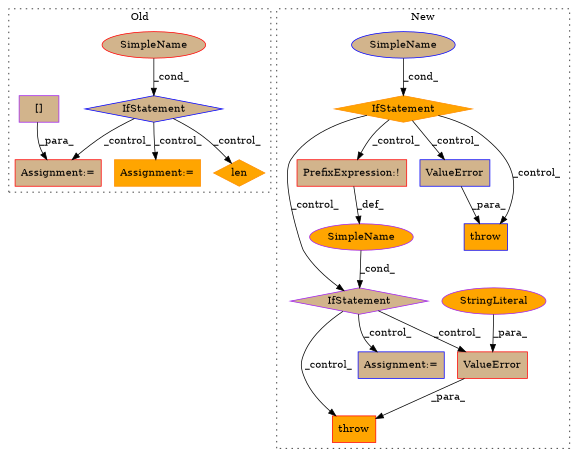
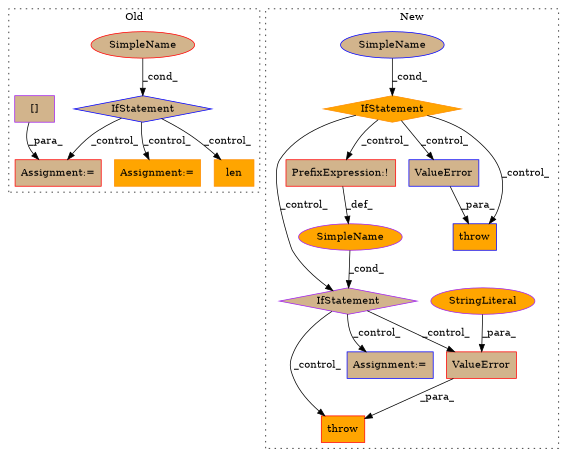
(239, 173) -> (234, 173)
